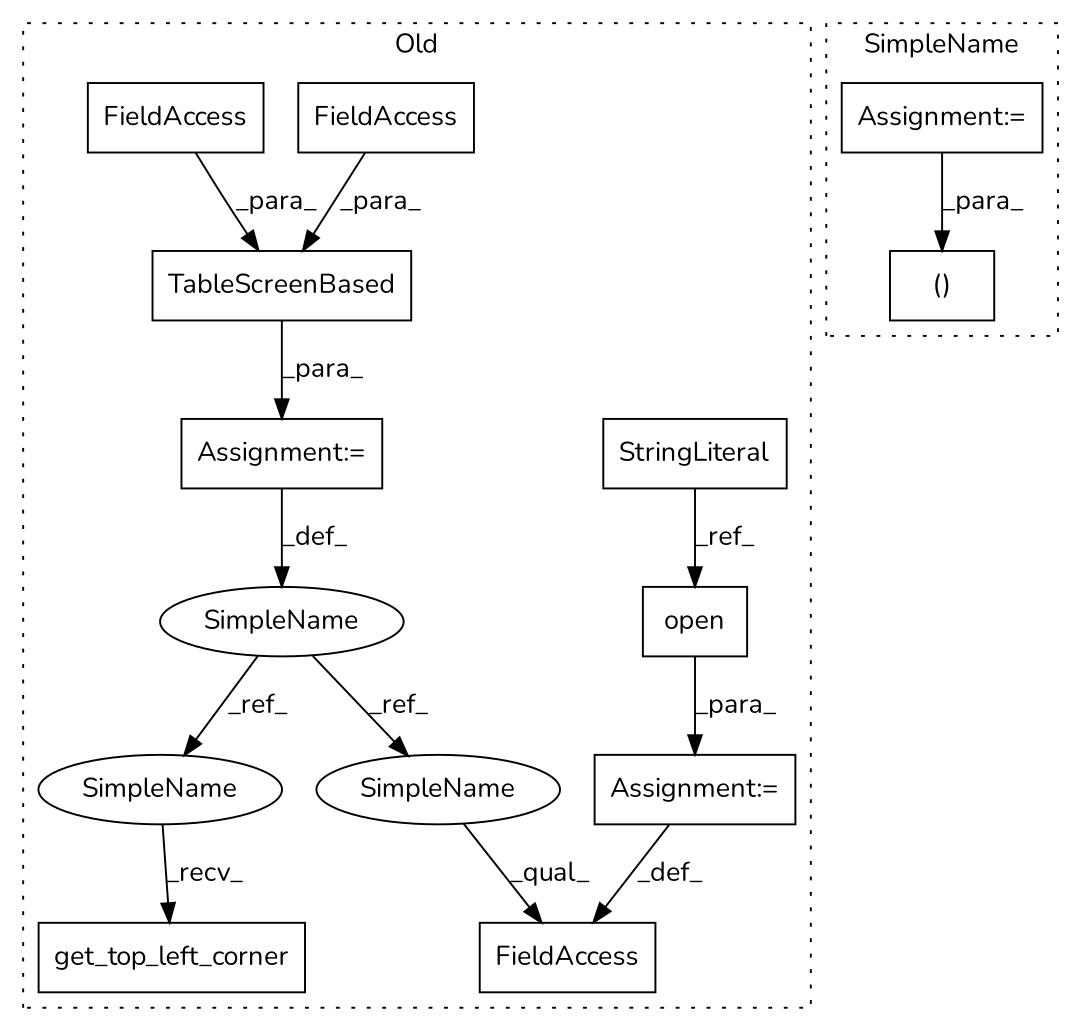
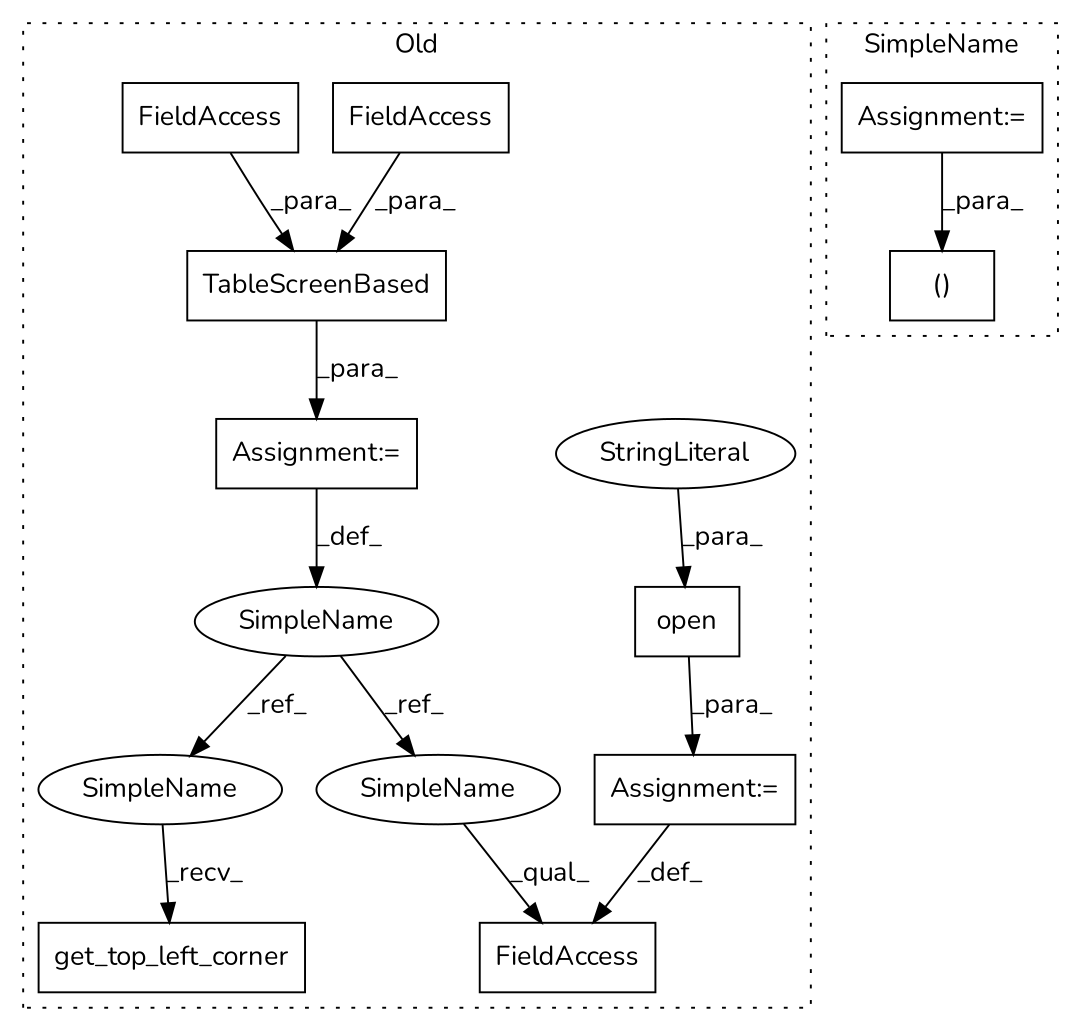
(695, 454) -> (676, 454)
(725, 538) -> (723, 538)
